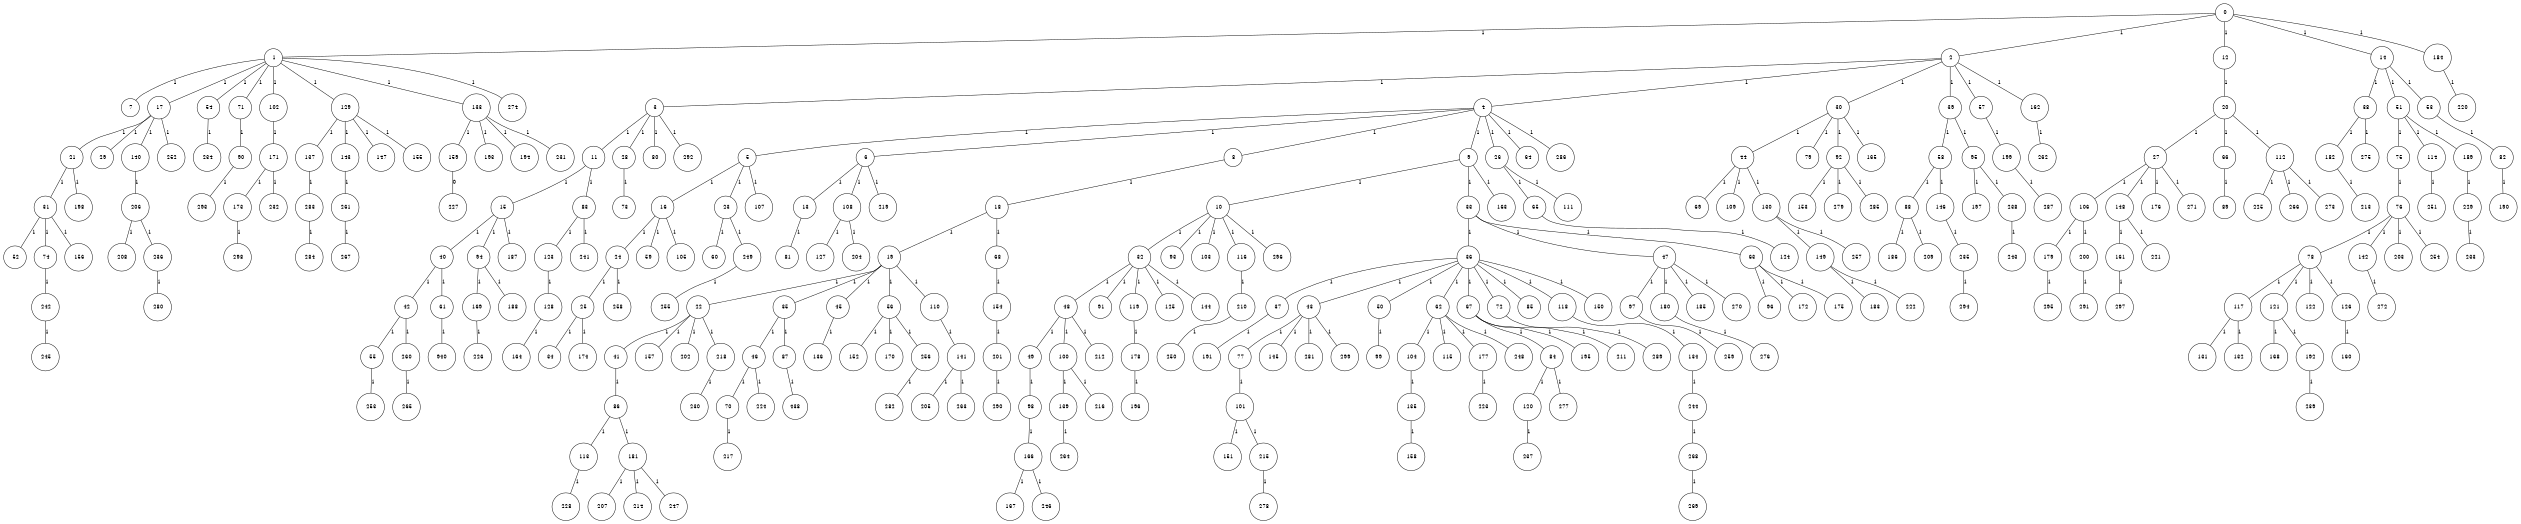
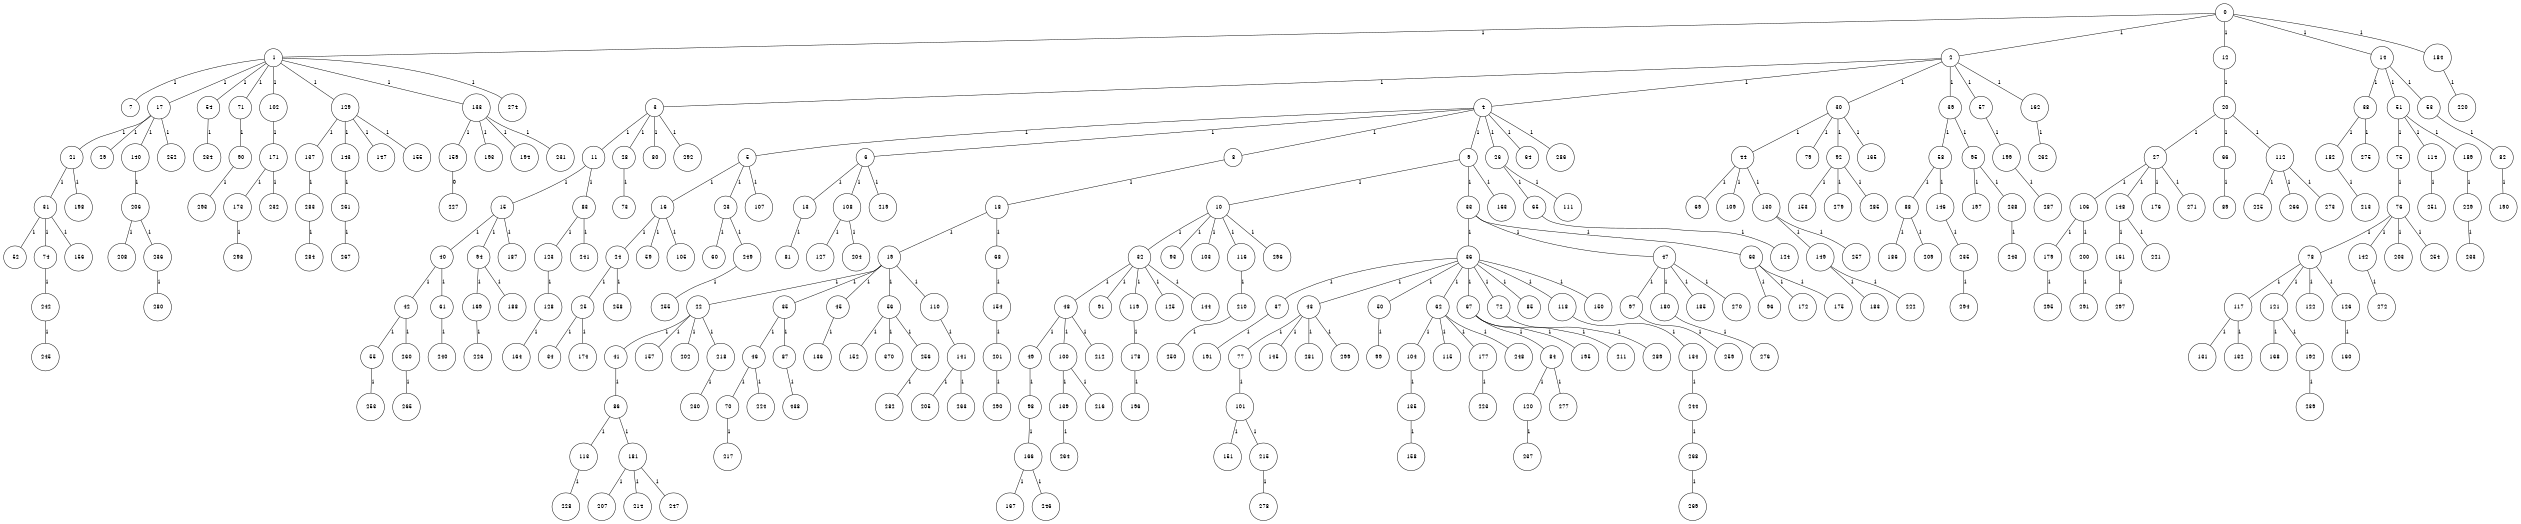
(442, 357) -> (442, 357)
(889, 357) -> (889, 357)
